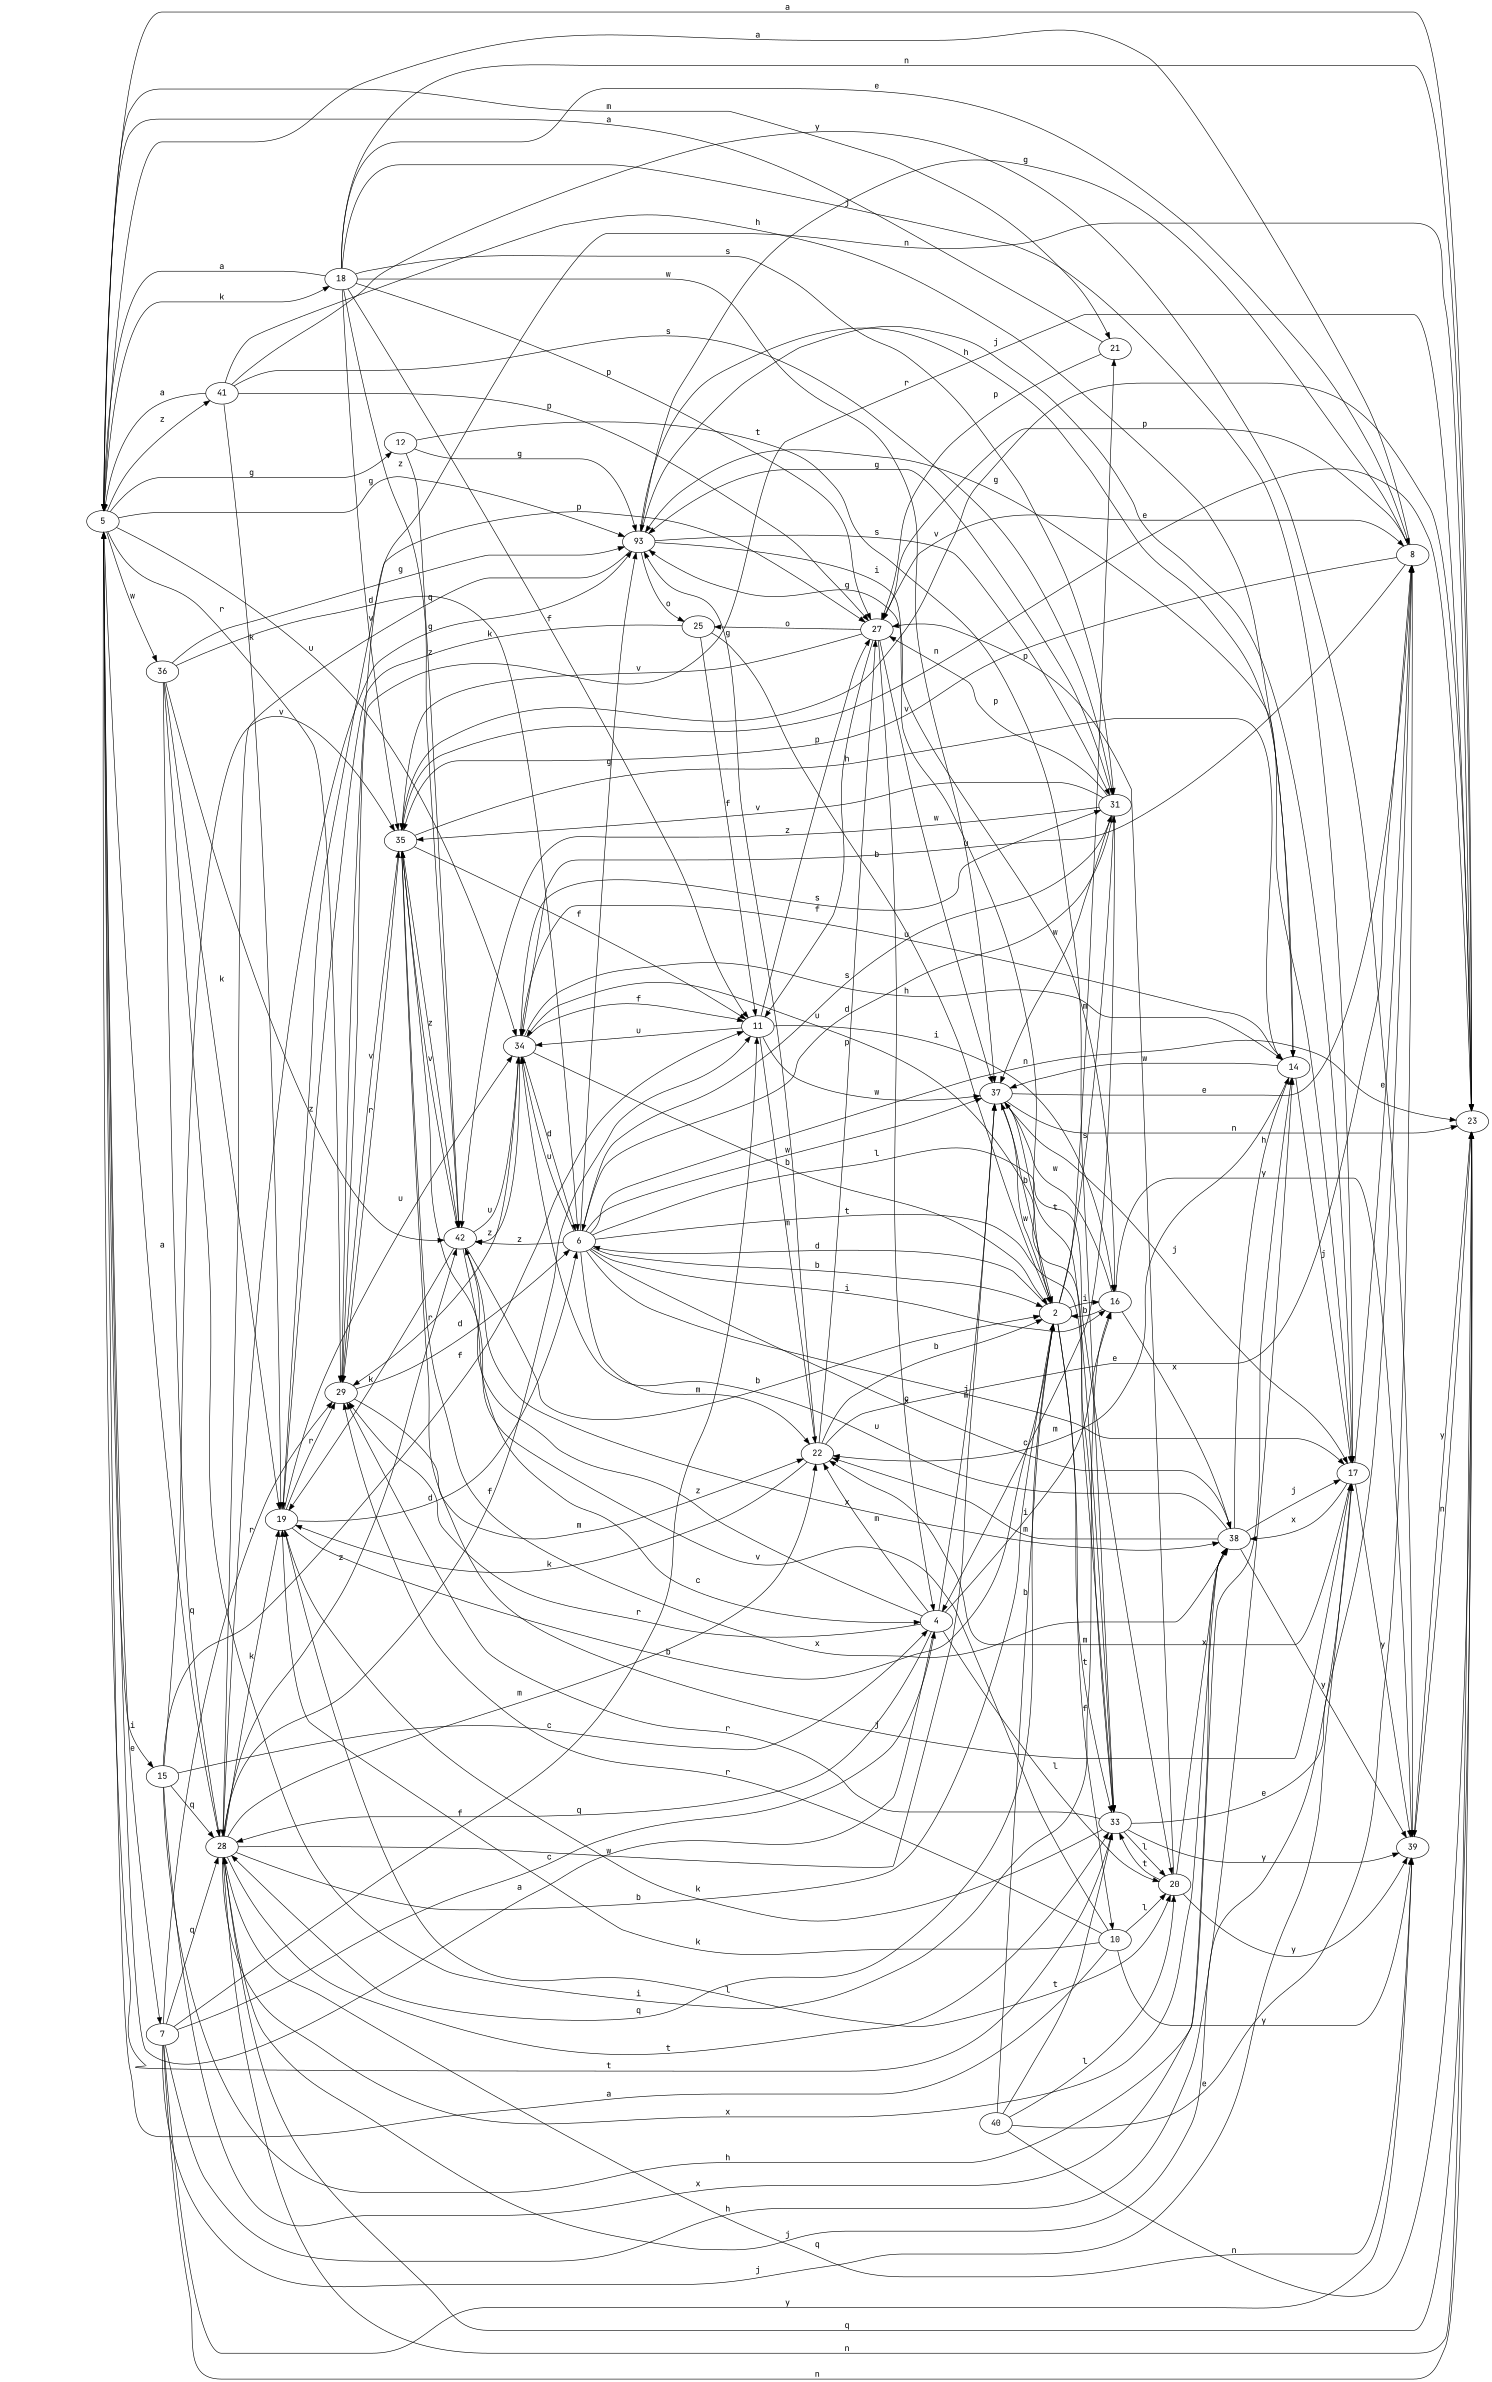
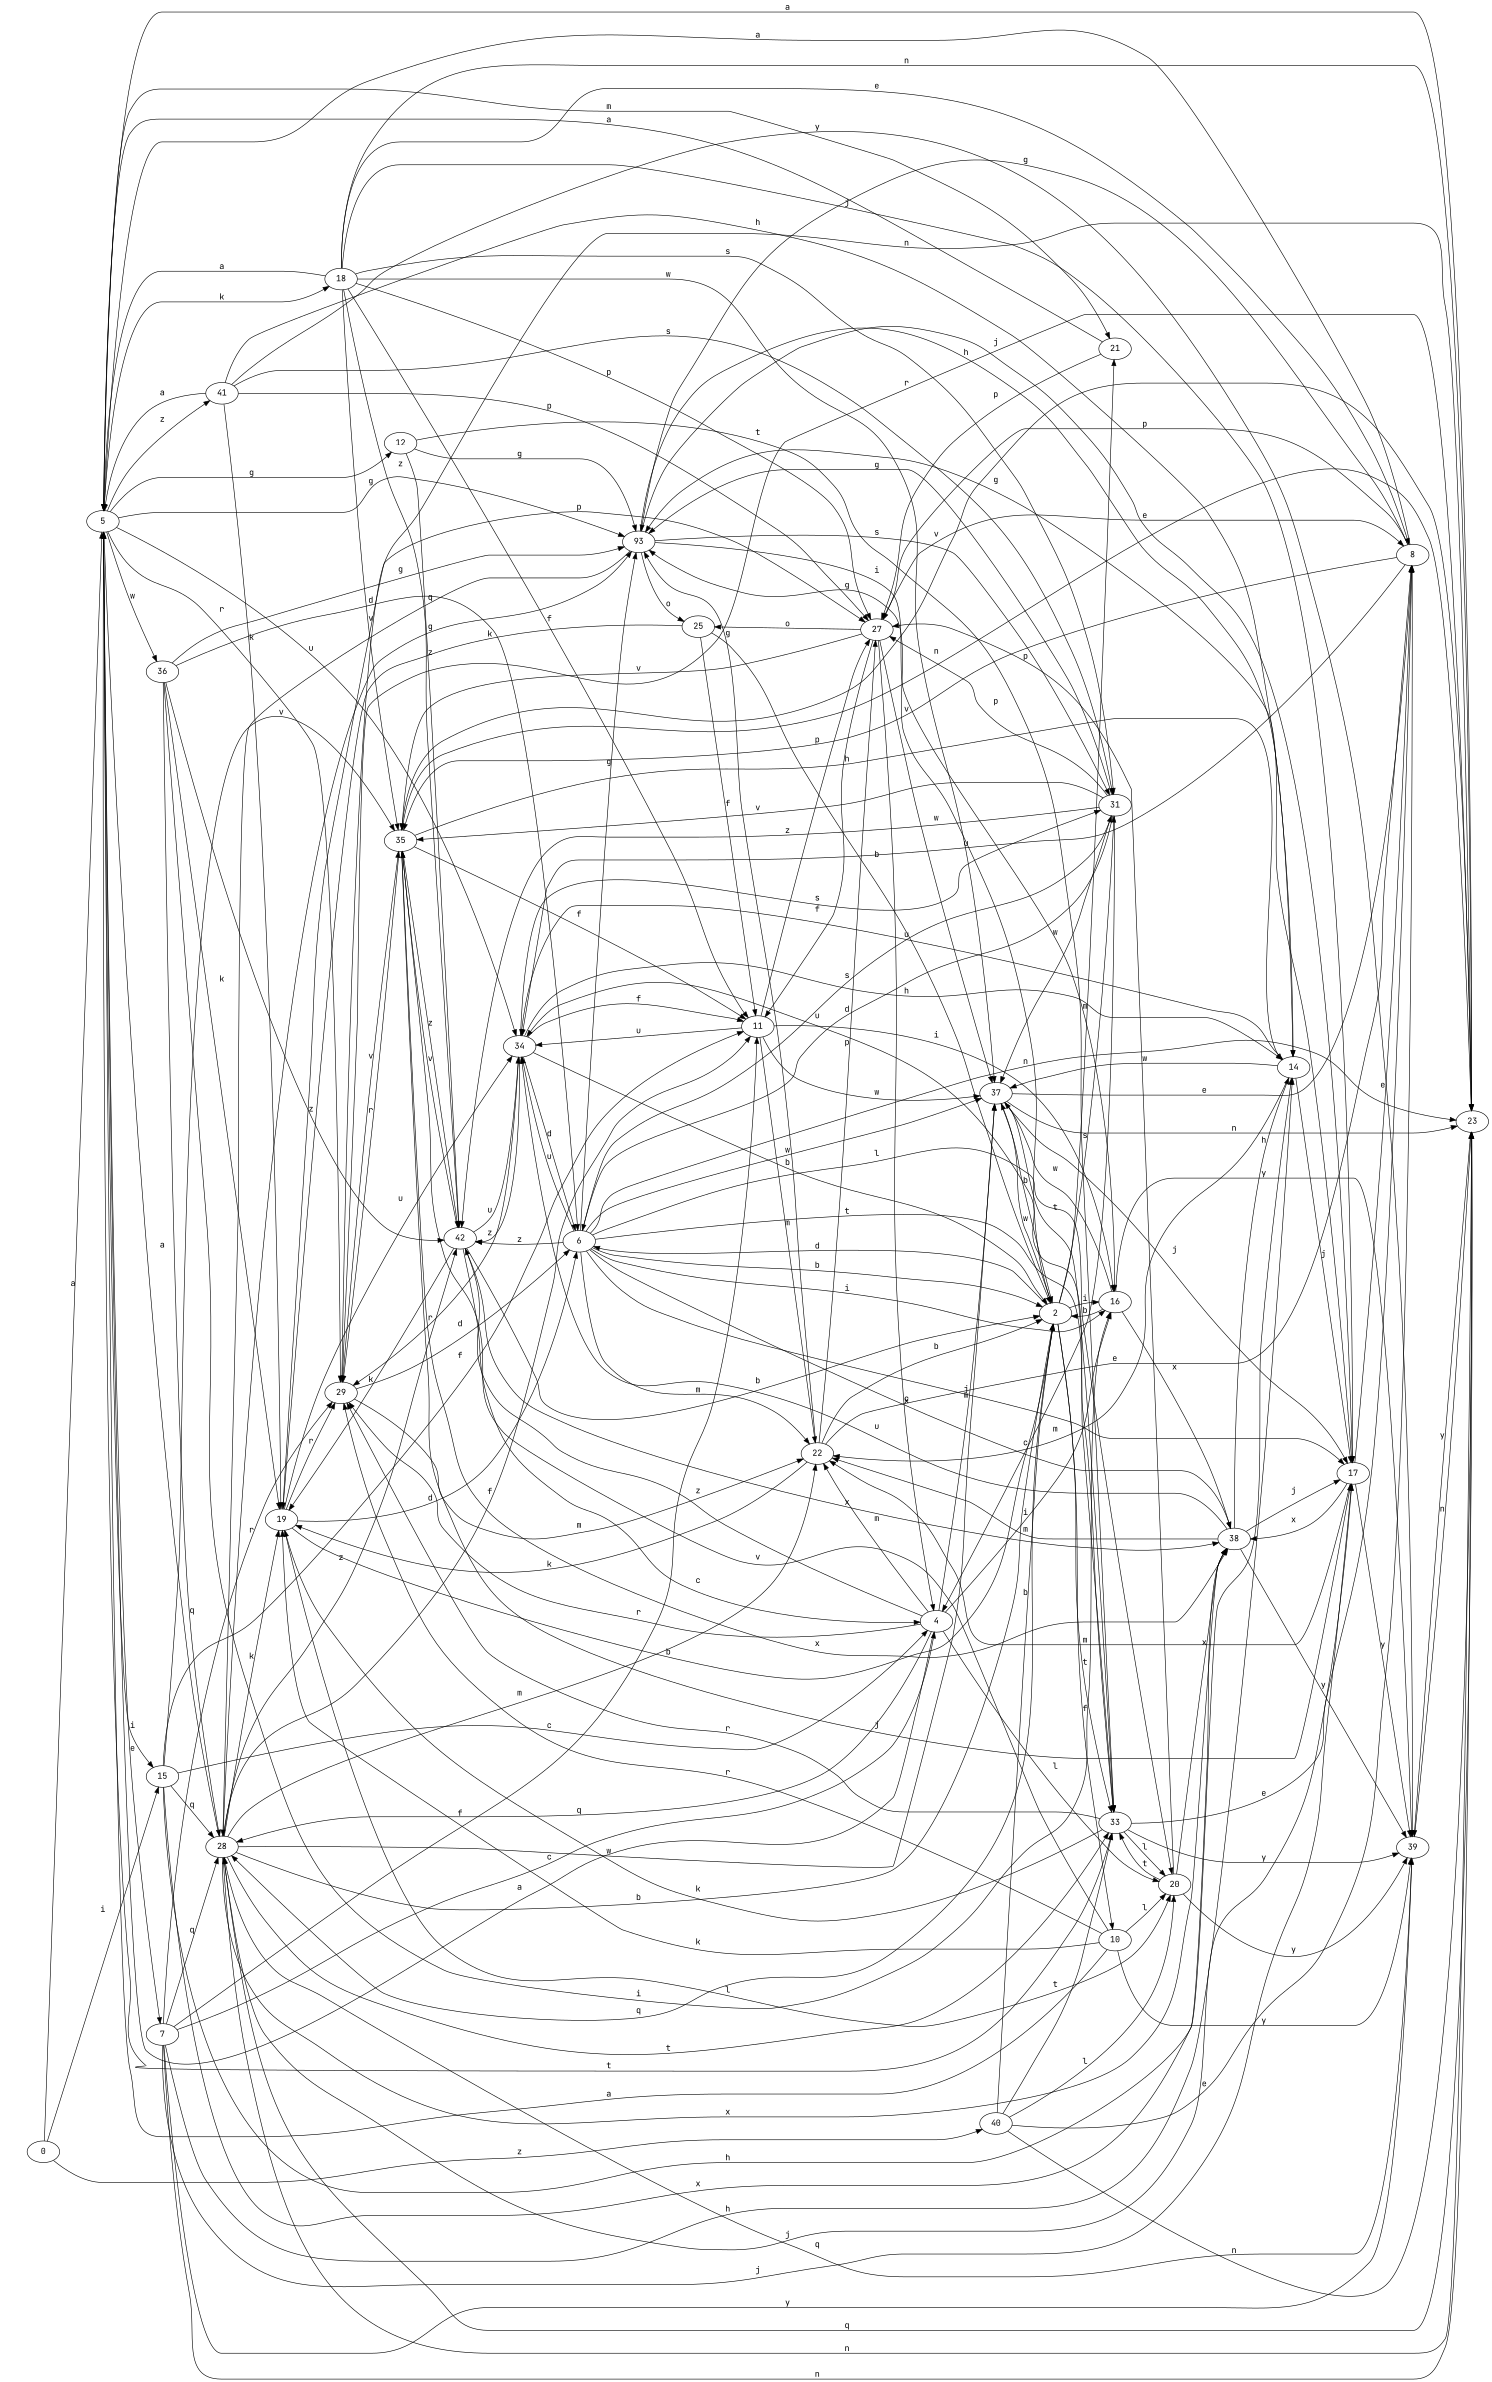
none -> (43, 2152)
